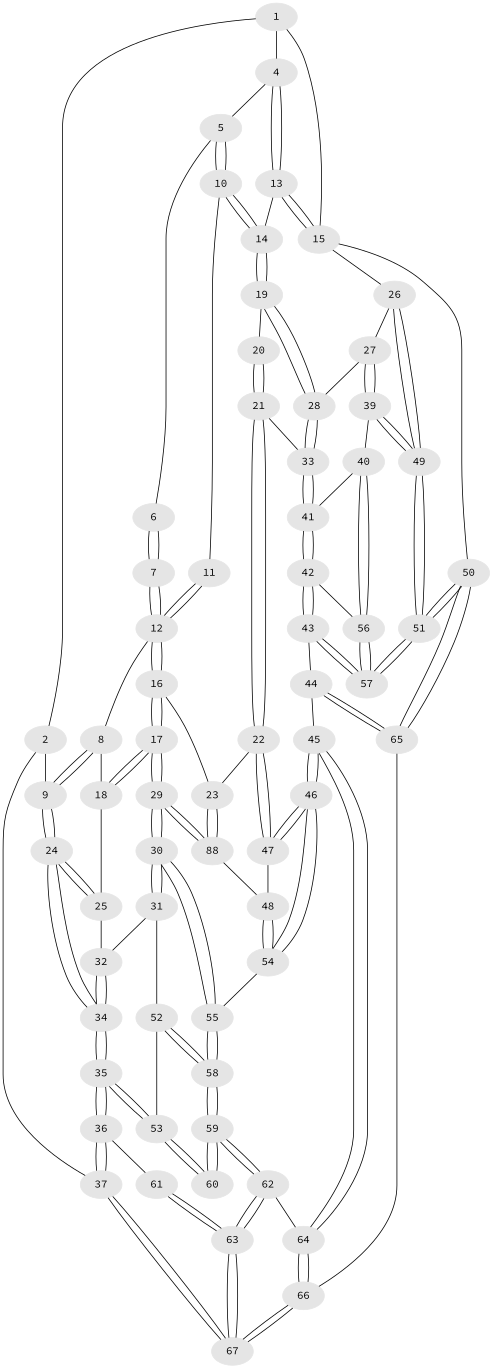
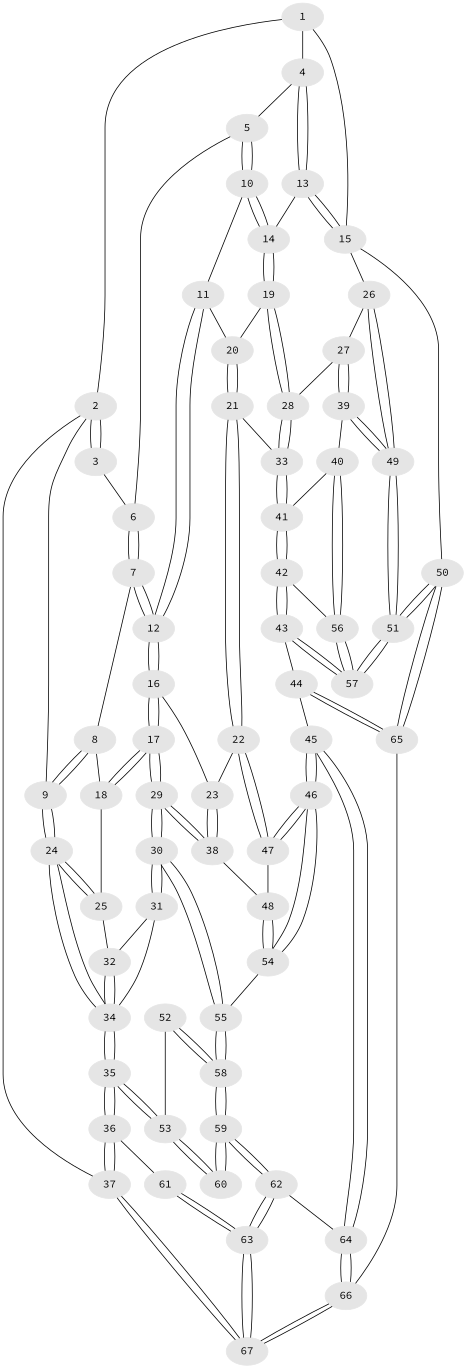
none -> (218, 323)
none -> (96, 462)
(123, 682) -> (114, 656)
(212, 851) -> (212, 851)
(157, 962) -> (142, 965)
